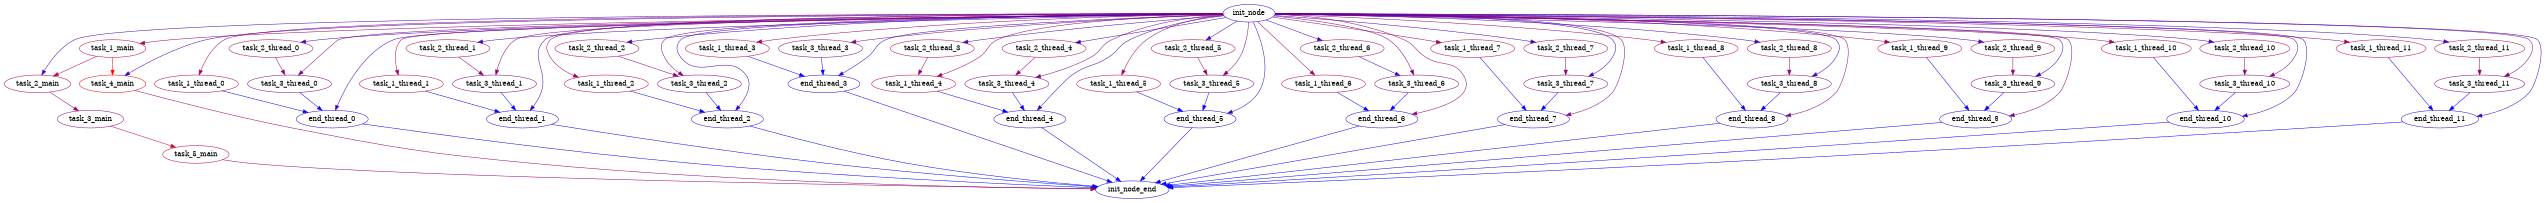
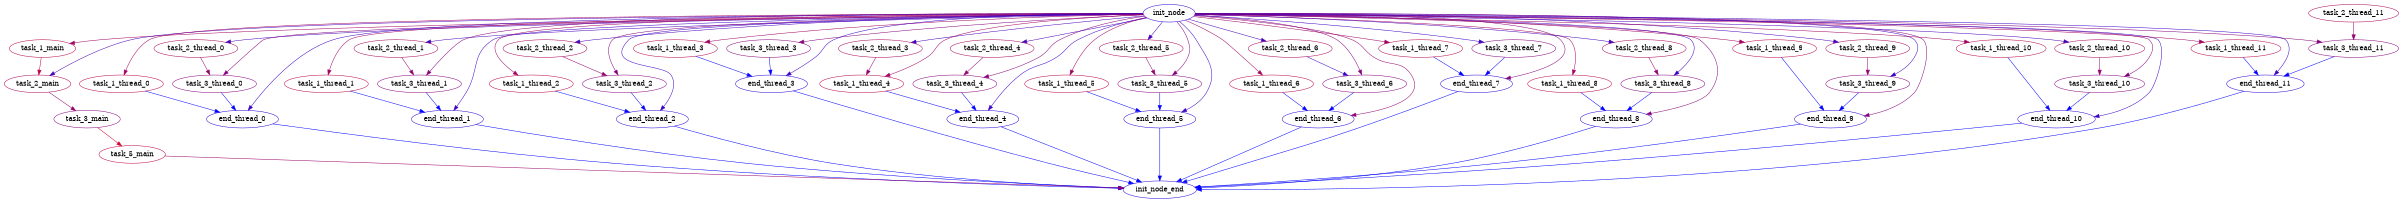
(1860, 19) -> none
(1566, 49) -> none
(113, 84) -> none
